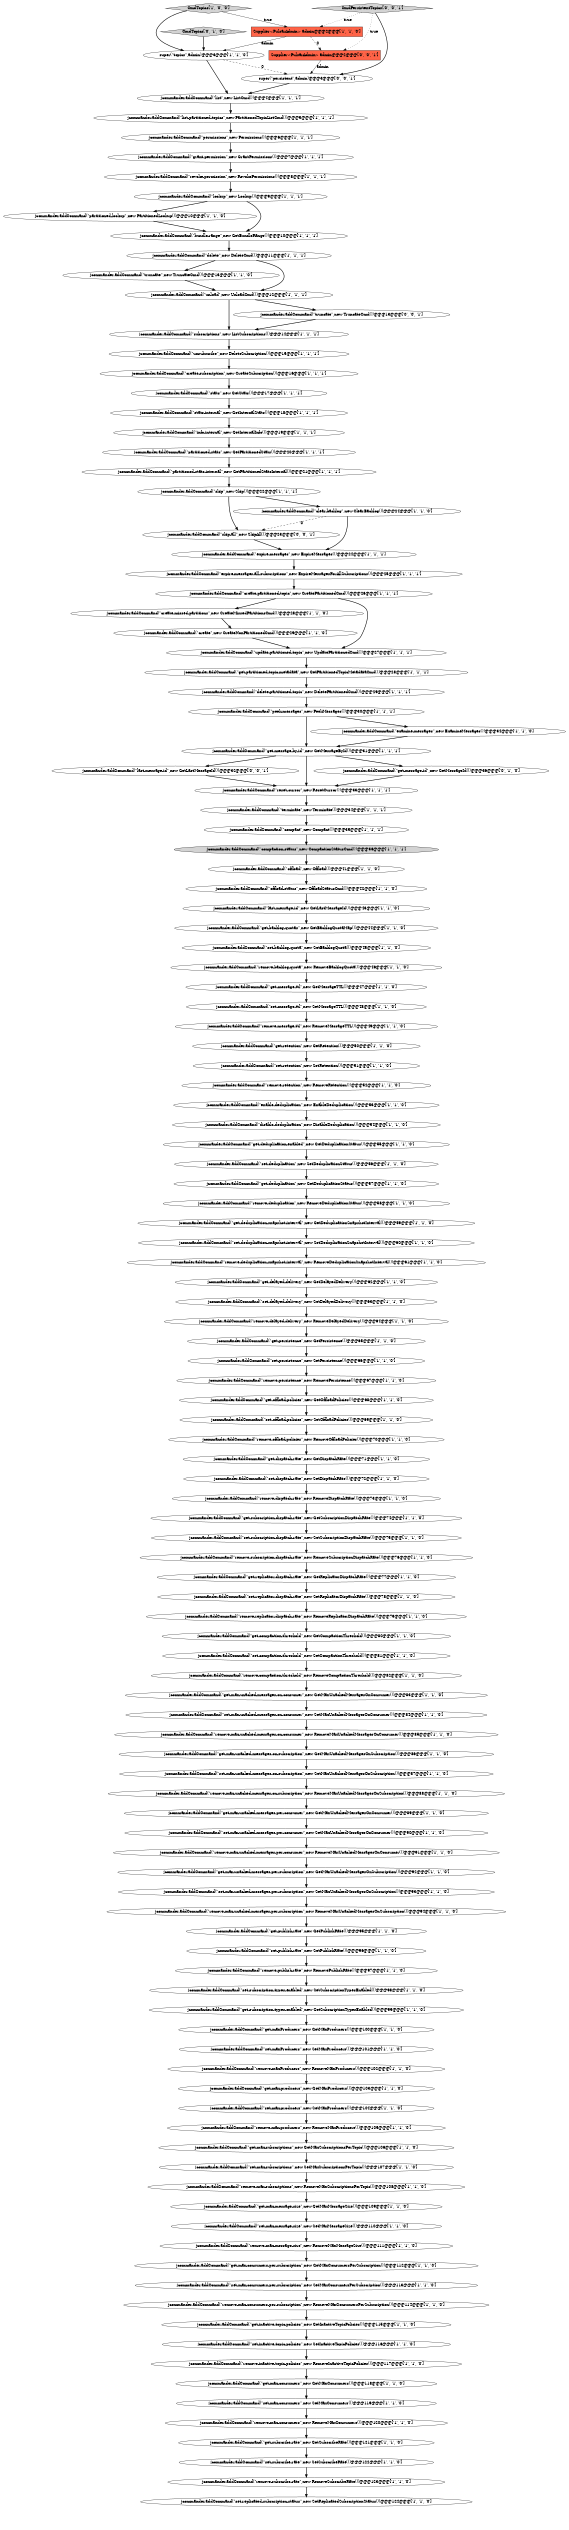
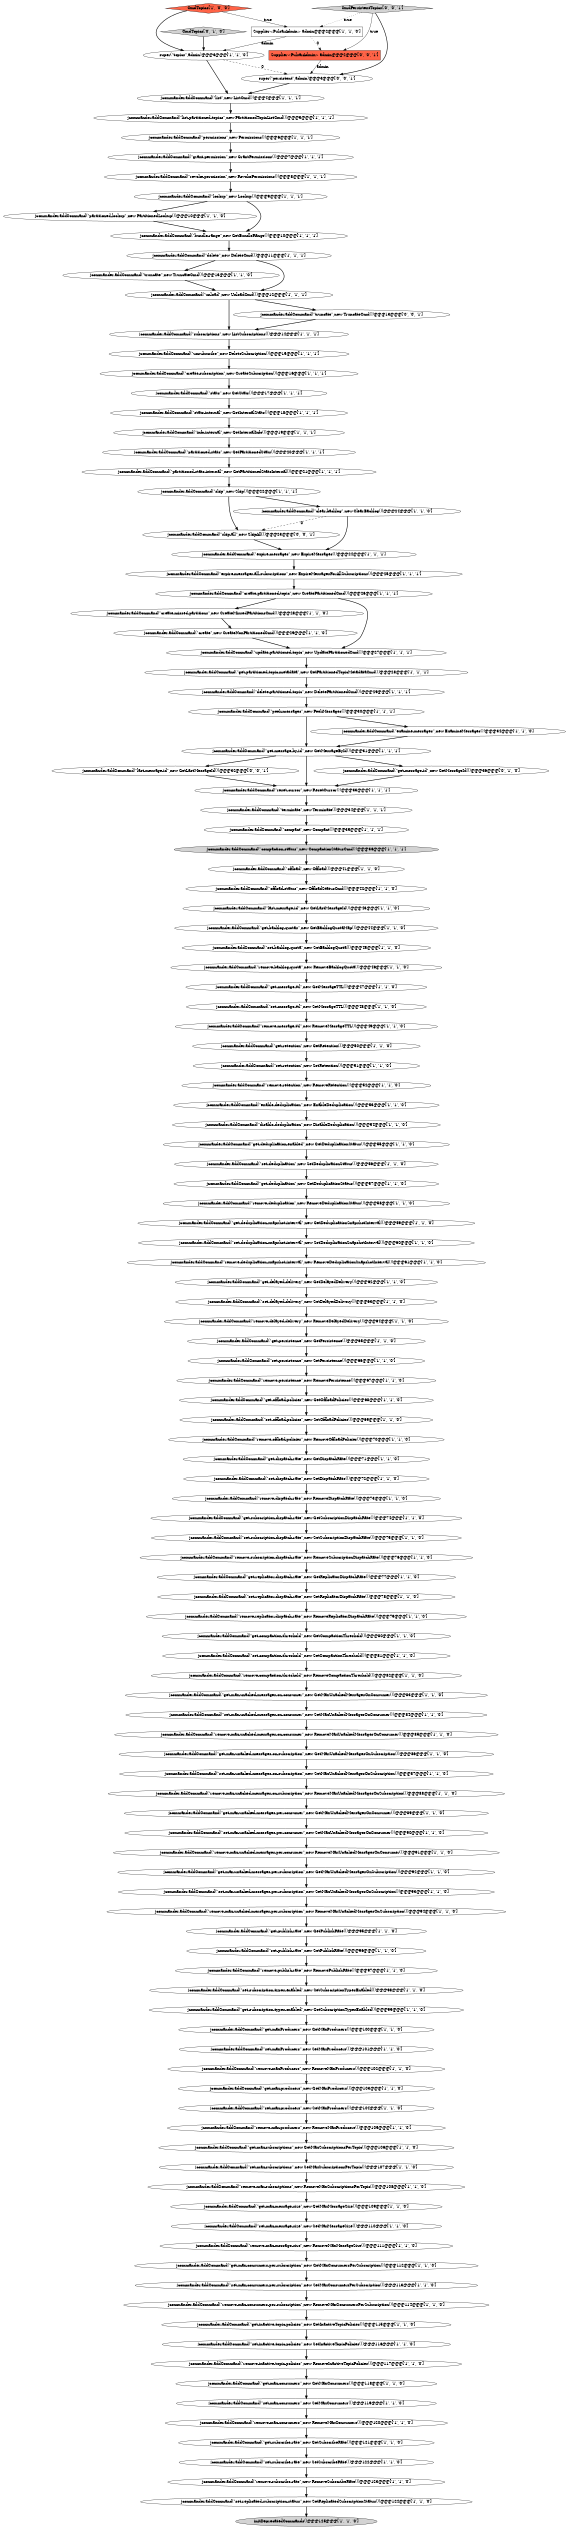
(209, 8) -> (209, 8)
(307, 32) -> (307, 32)
(366, 36) -> (366, 36)
(315, 42) -> (315, 42)
none -> (306, 2521)
